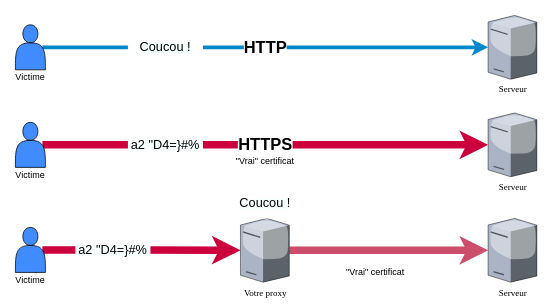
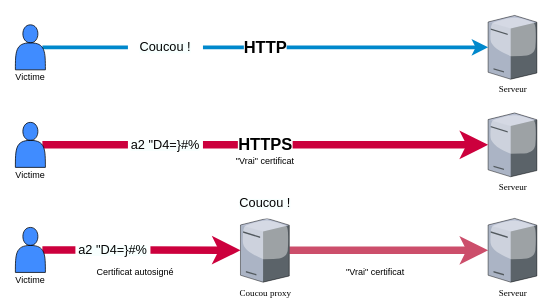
none -> (135, 273)
(266, 293) -> (266, 293)
